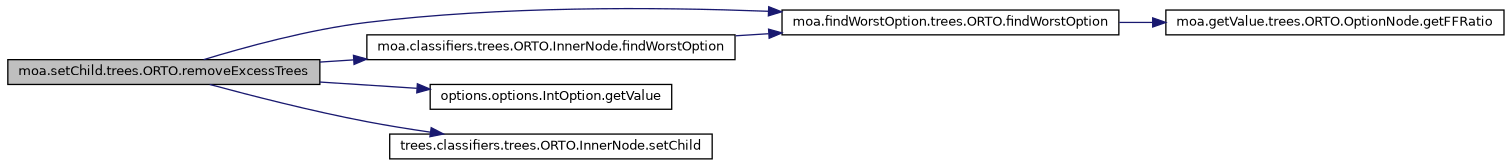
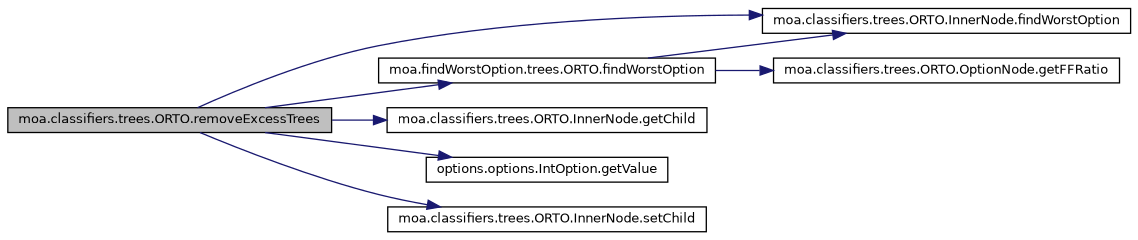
(1335, 22) -> (947, 70)
(752, 35) -> (740, 46)
(164, 72) -> (170, 120)
none -> (547, 120)
(551, 146) -> (547, 219)
